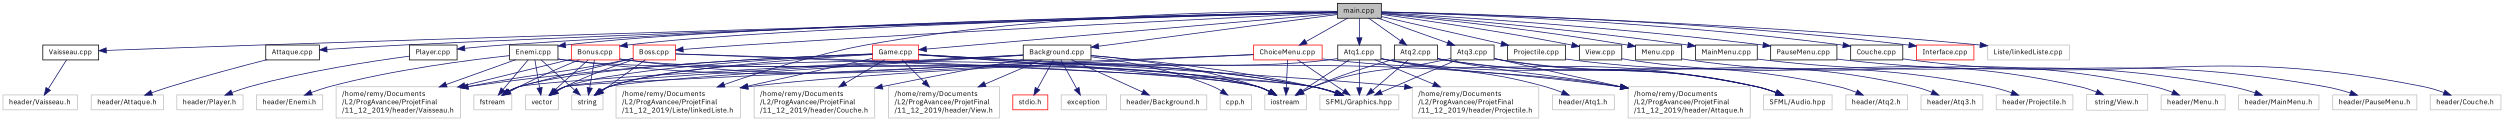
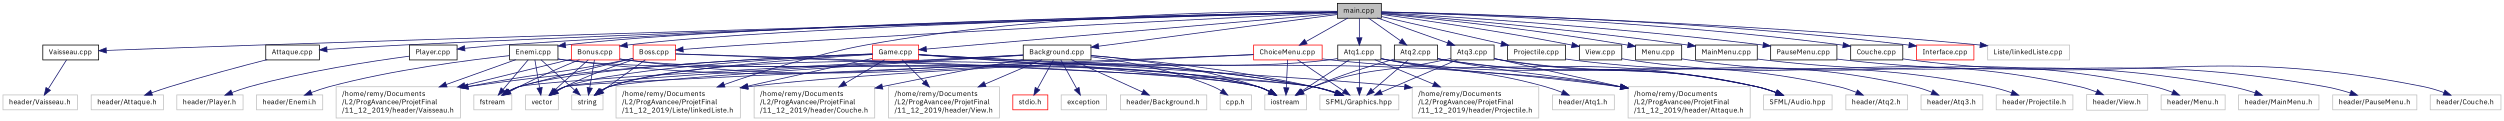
(2117, 102) -> (2117, 102)
